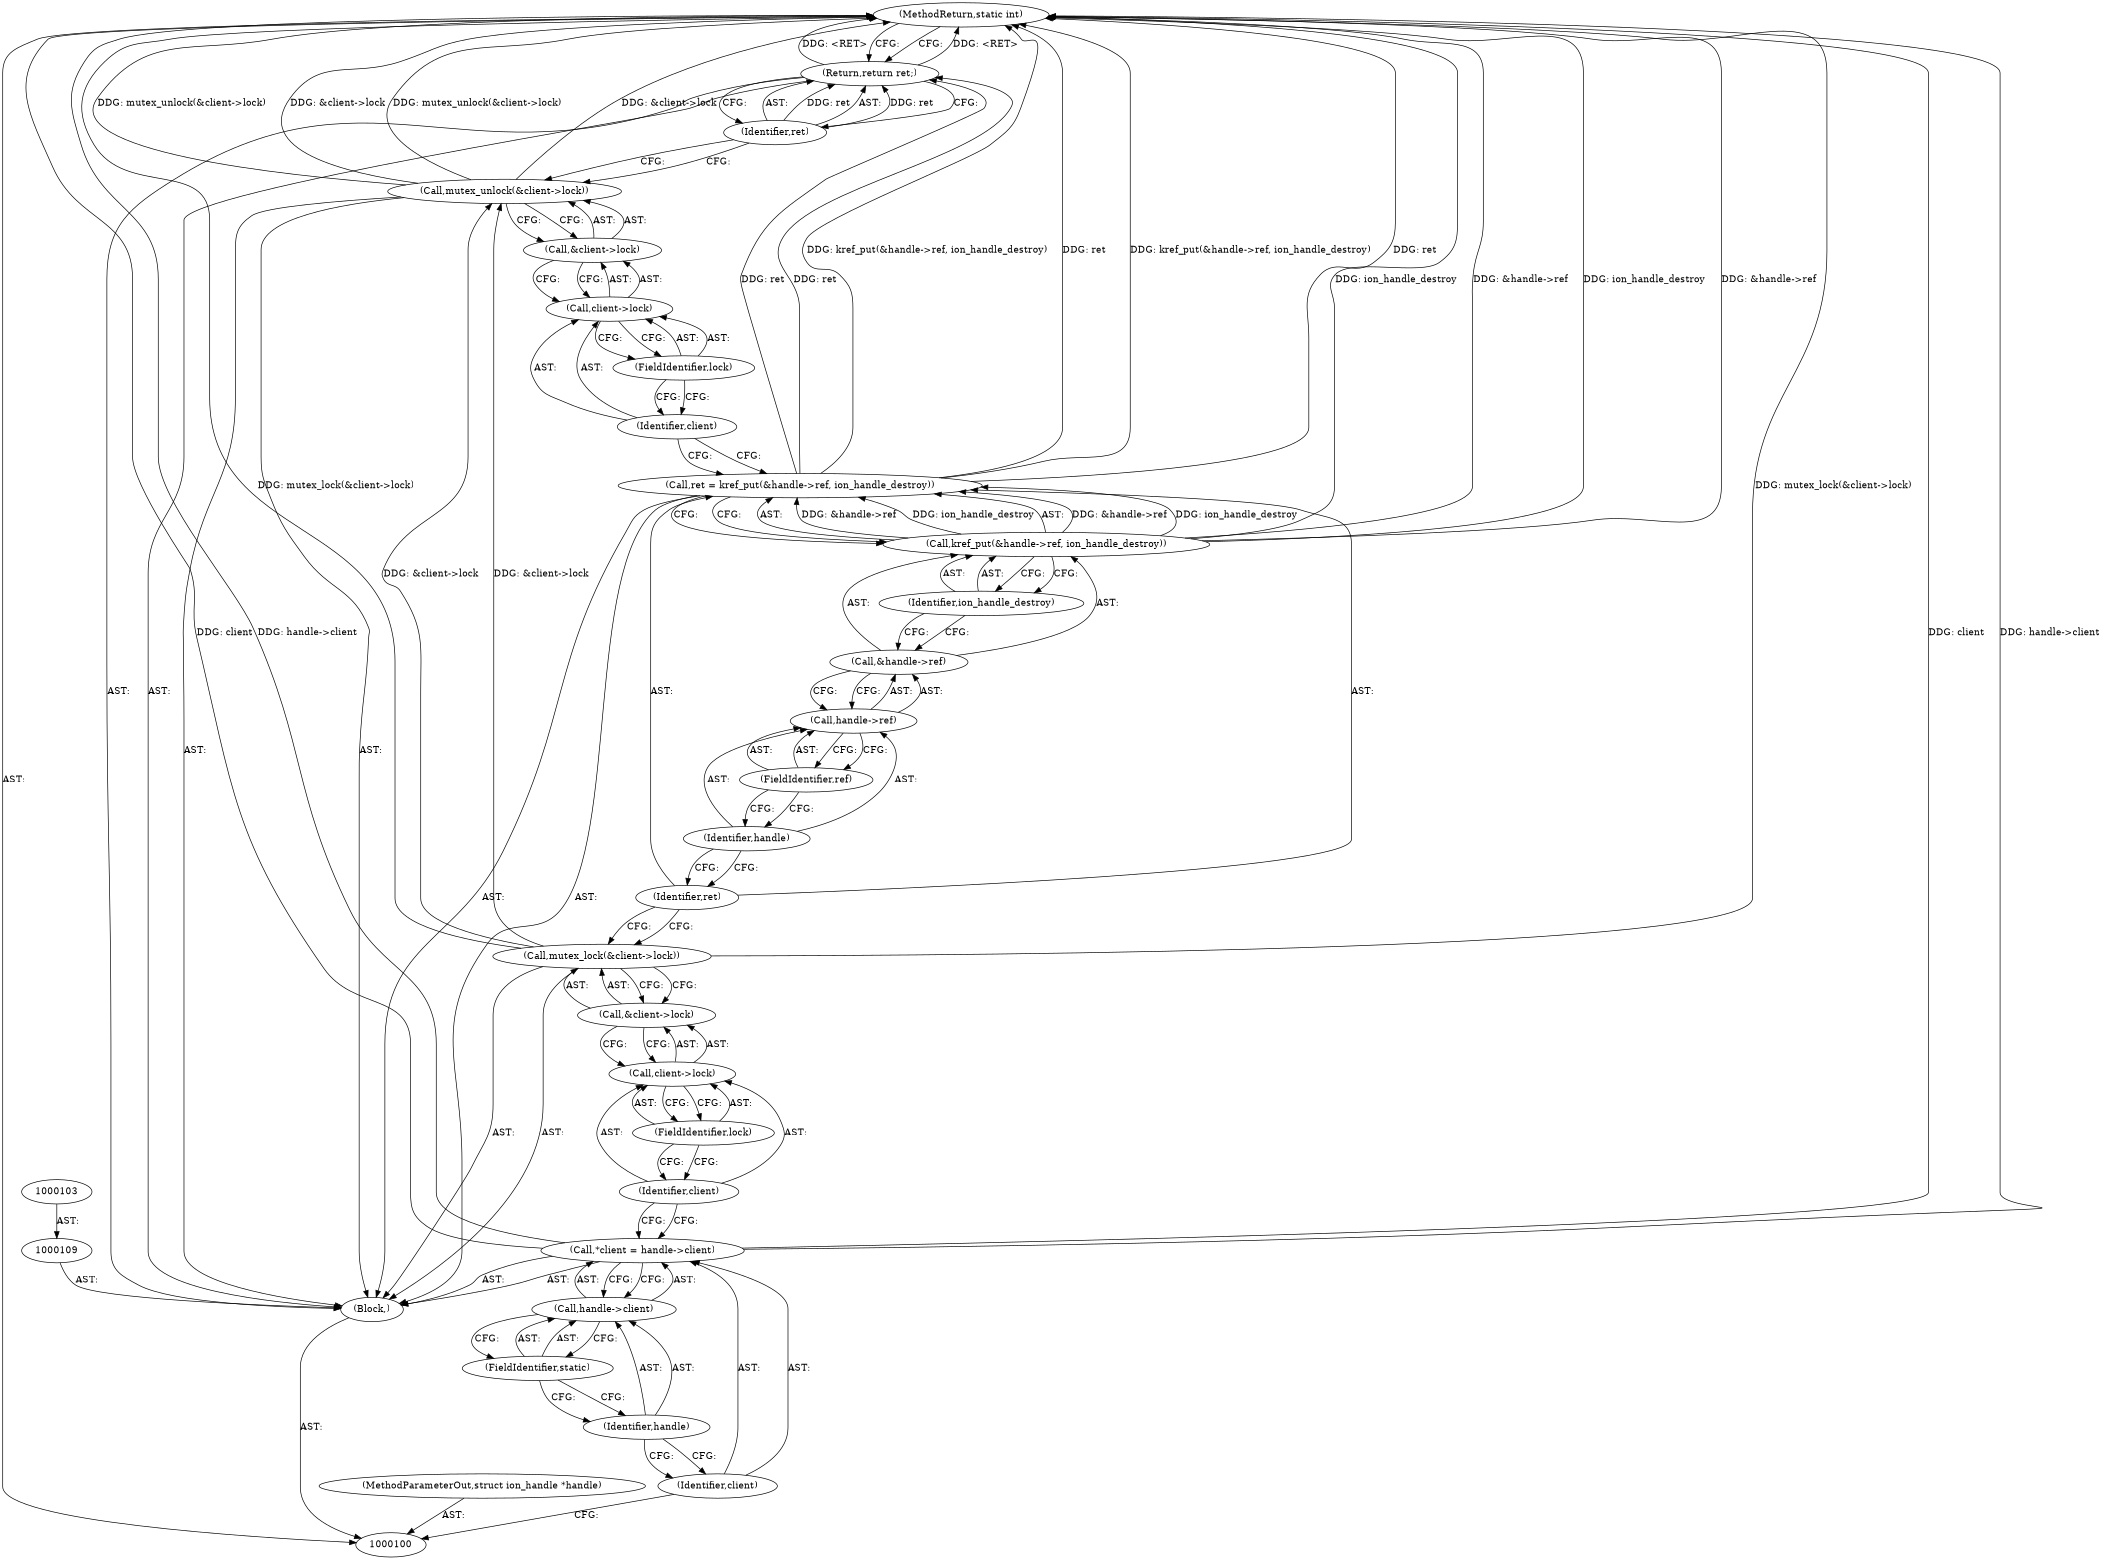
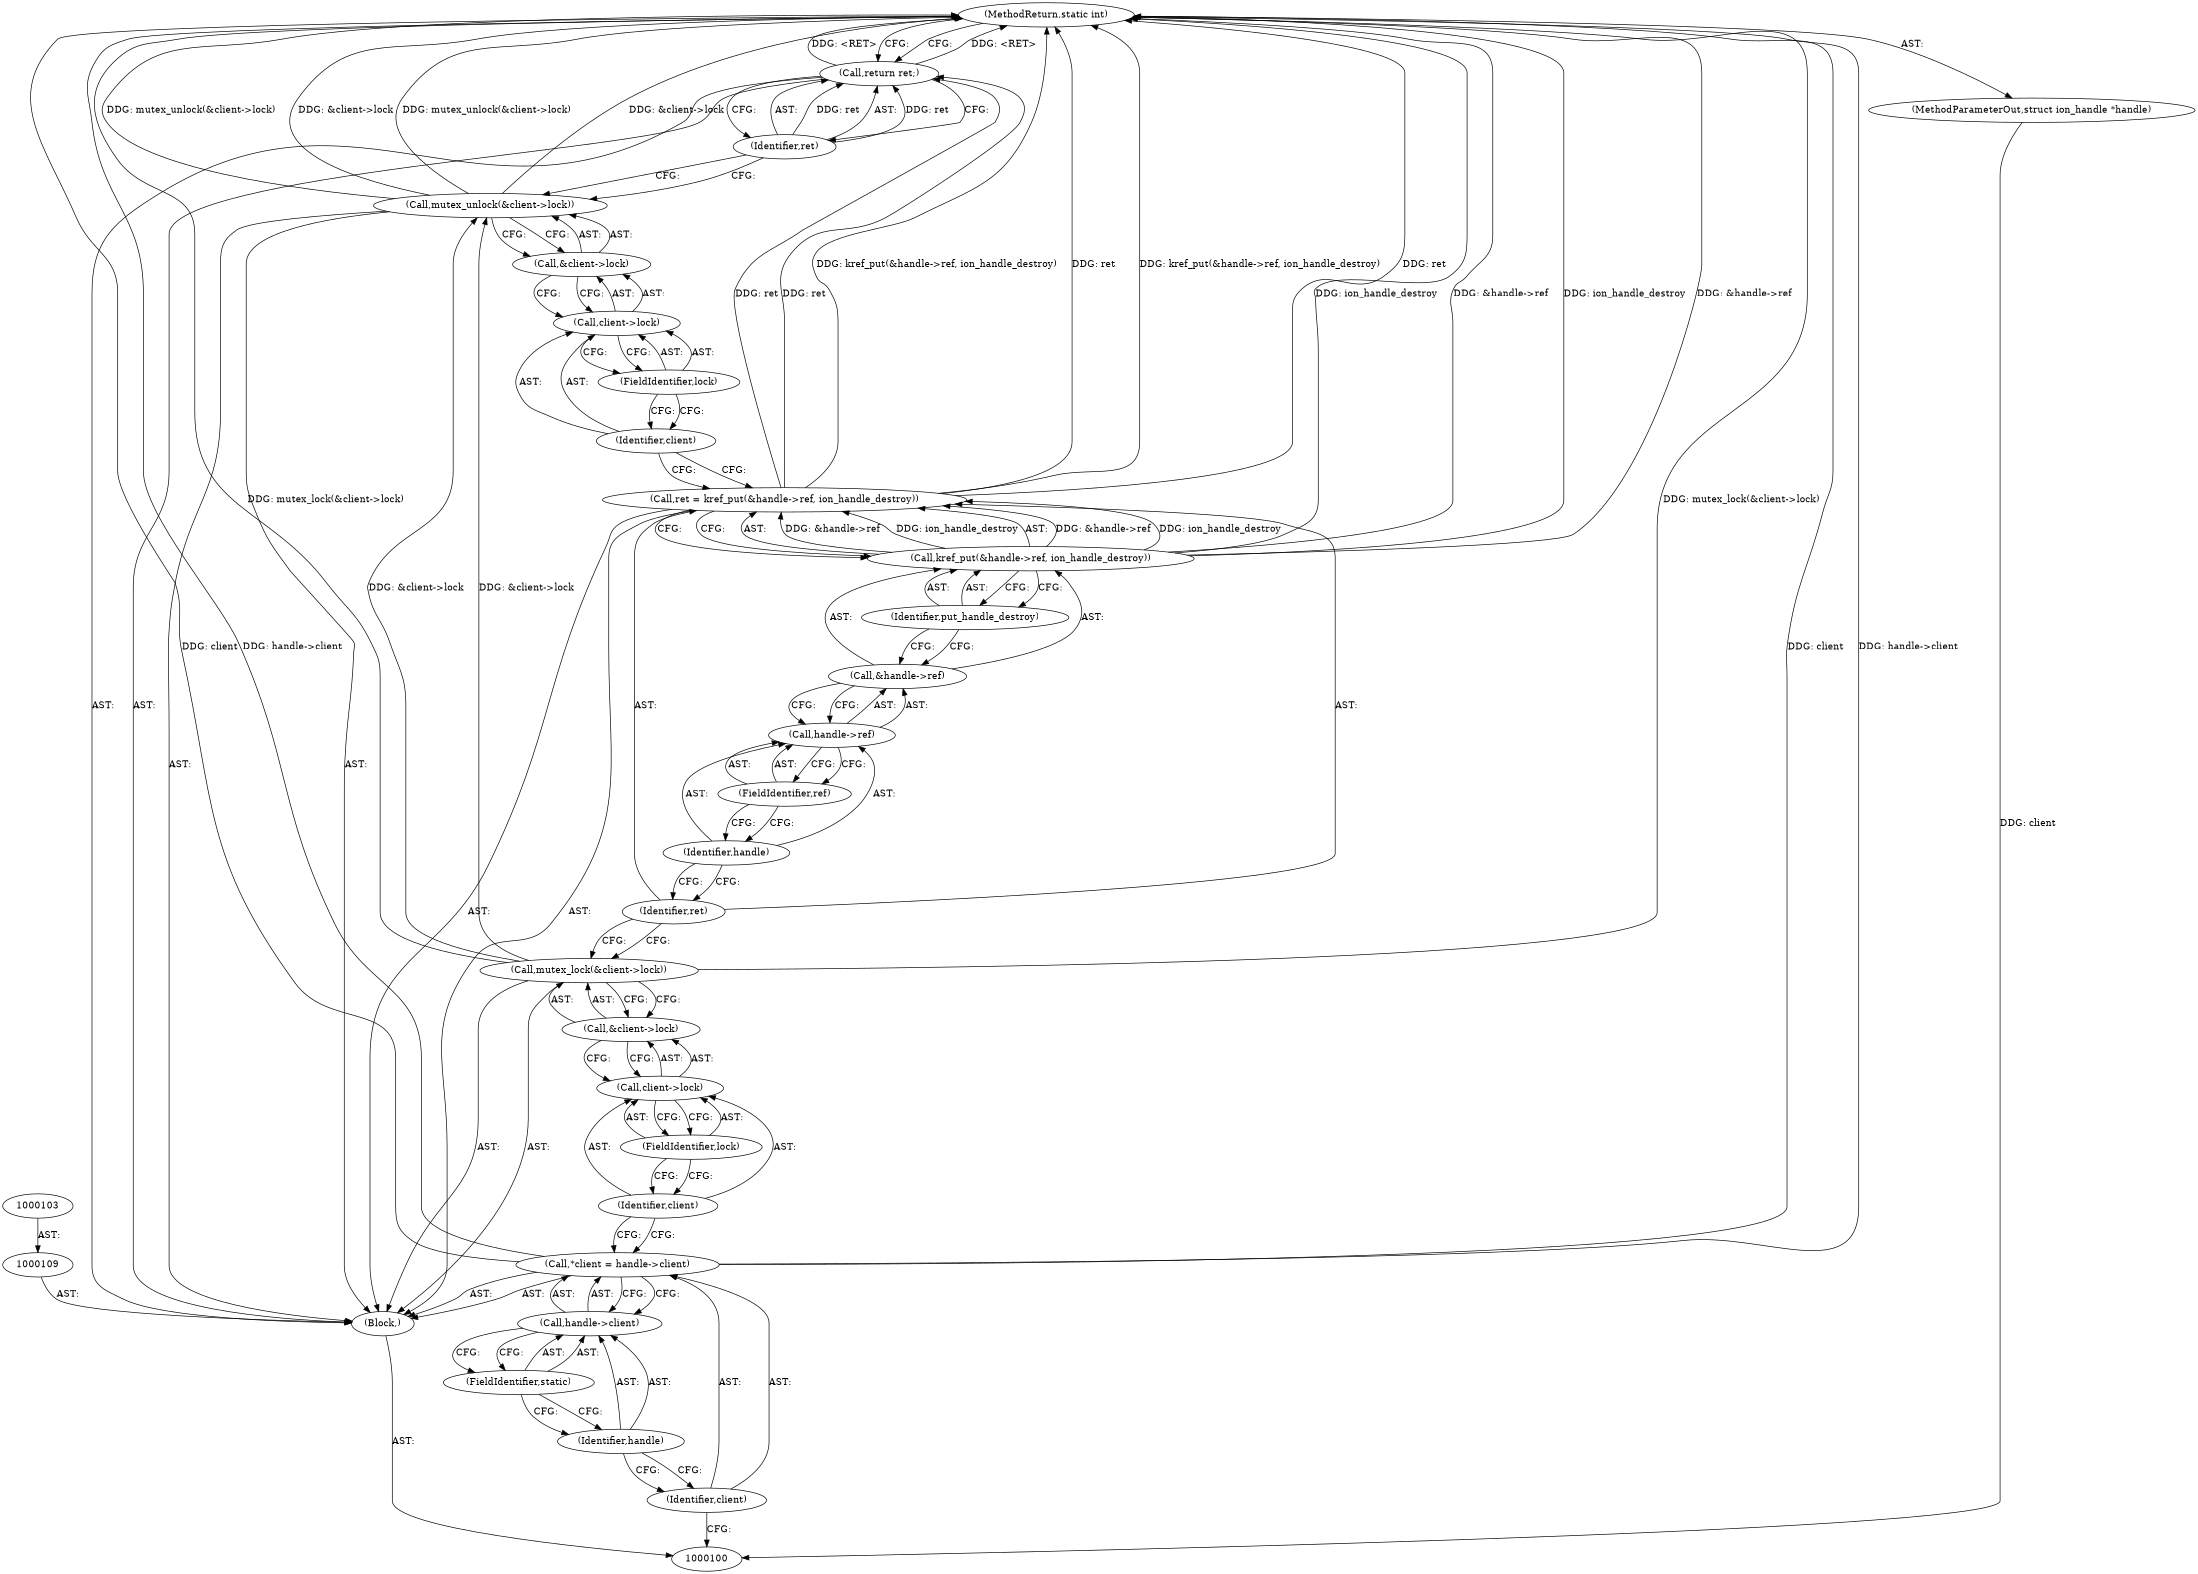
(870, 74) -> (879, 74)
(3, 513) -> (1708, 28)
(981, 603) -> (965, 618)
(455, 1515) -> (2028, 824)
